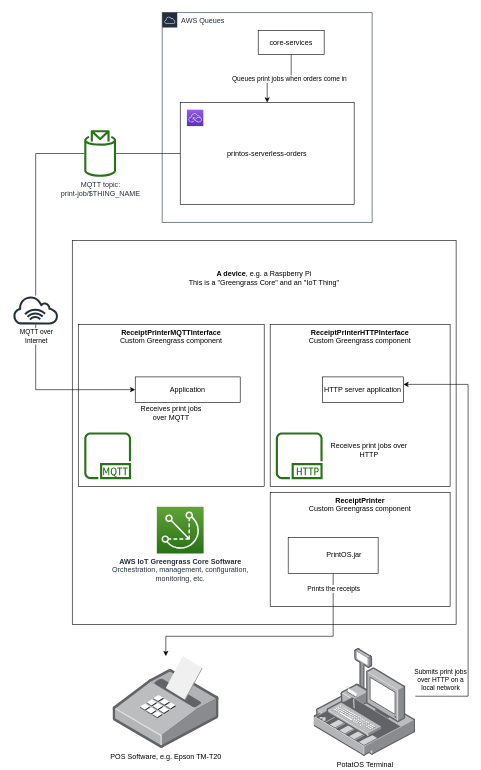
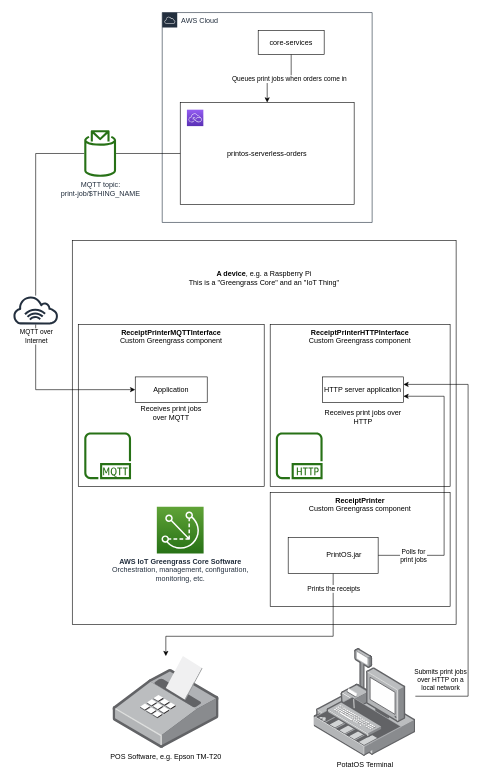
(201, 21) -> (198, 21)
(188, 390) -> (171, 390)
(369, 450) -> (363, 417)
none -> (411, 555)
